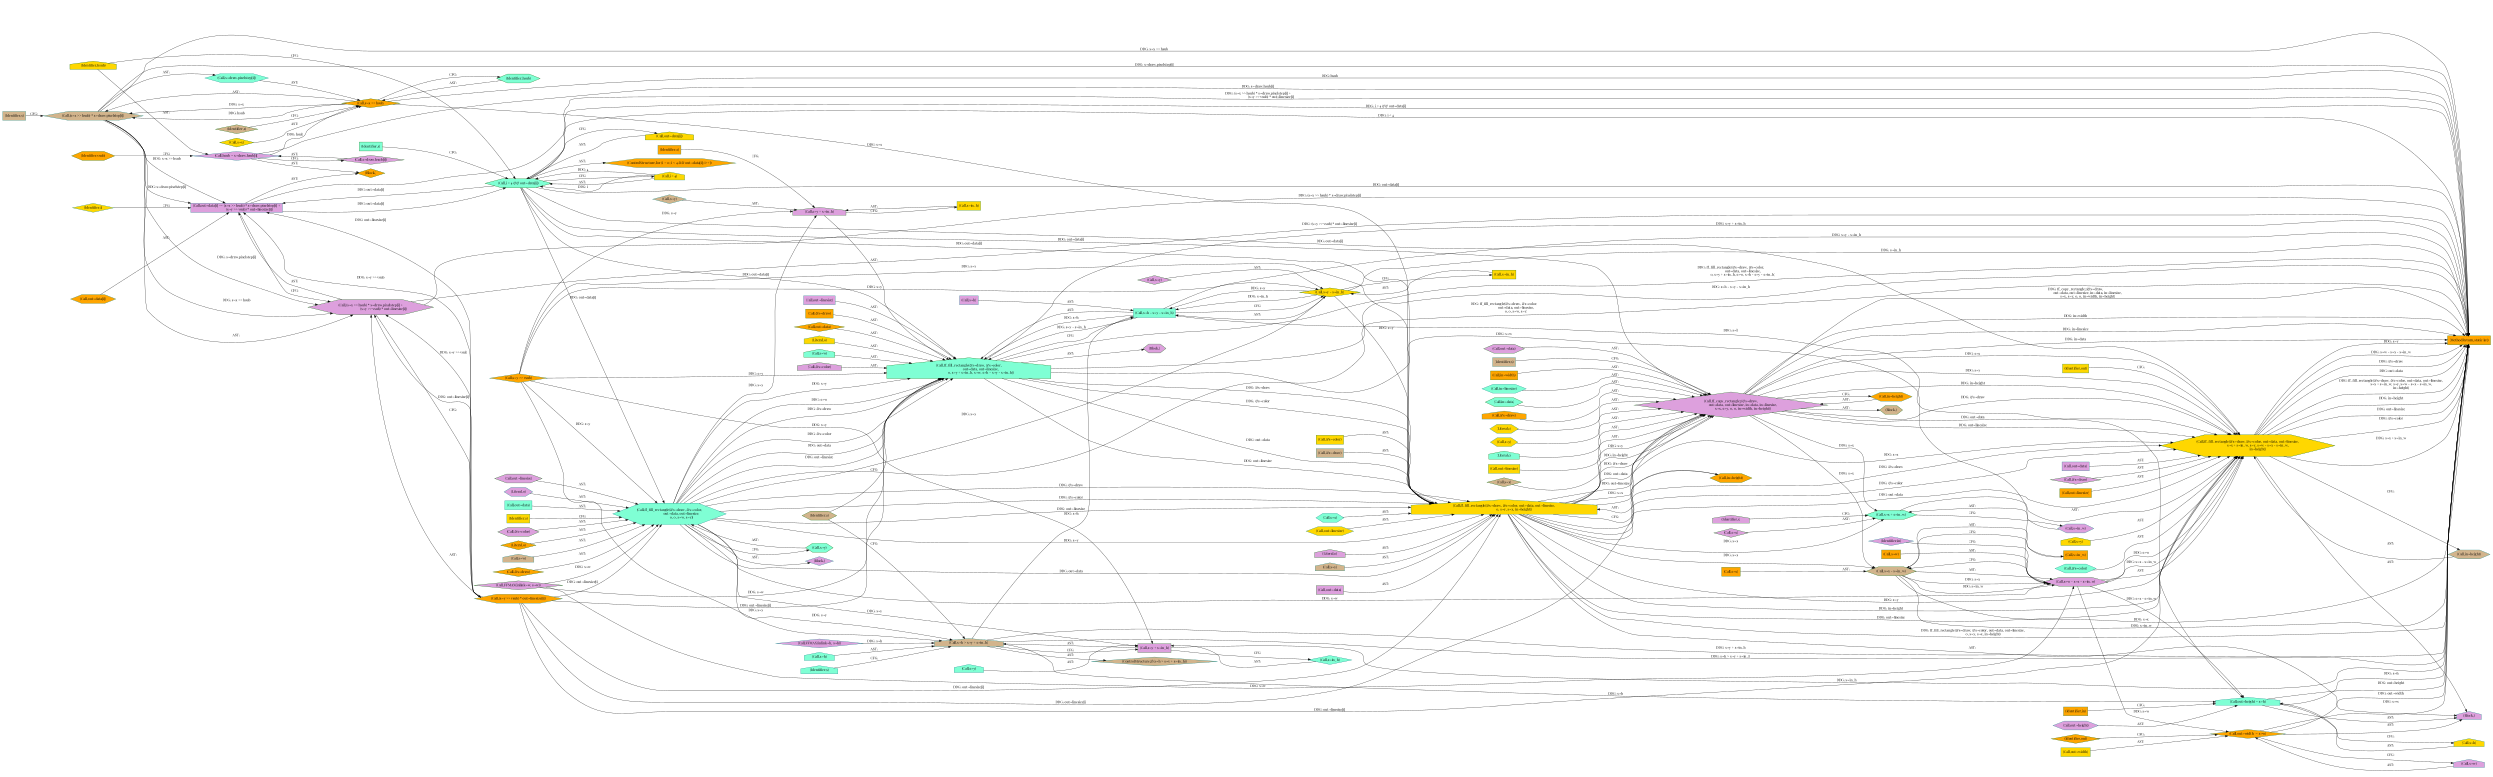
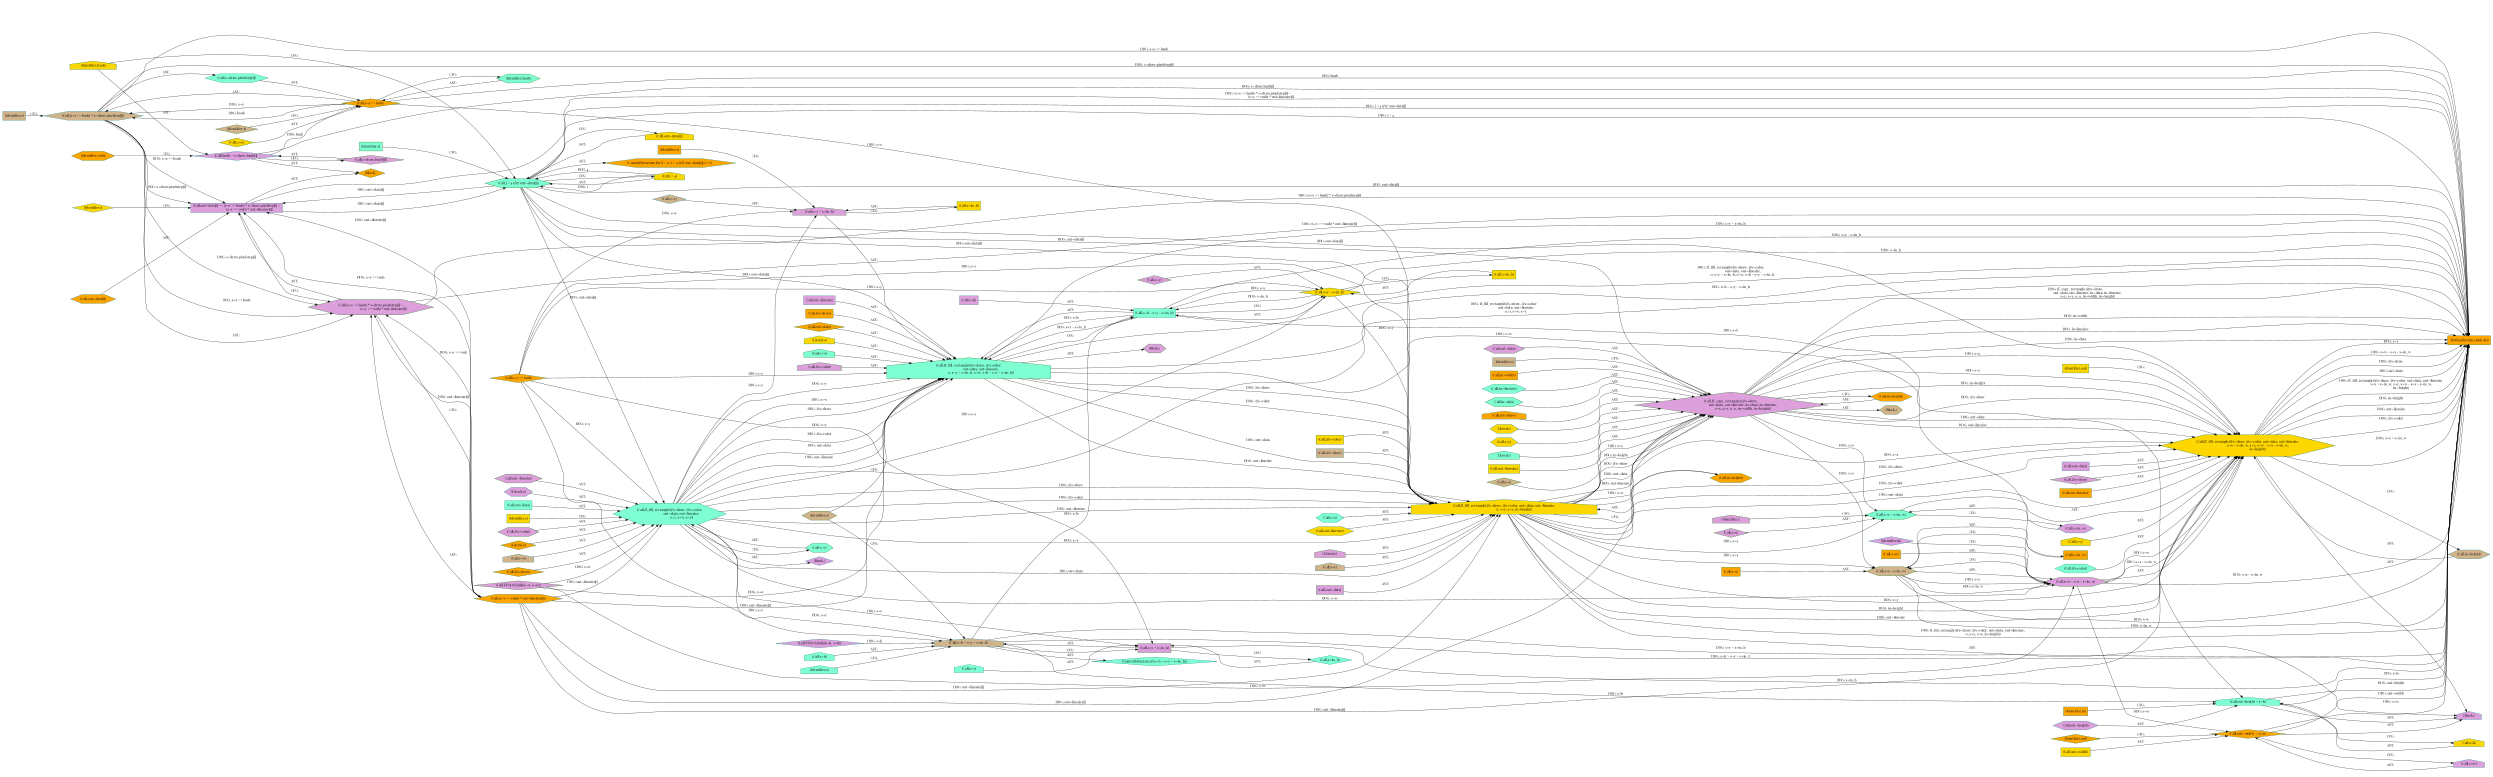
(2174, 630) -> (2375, 570)
(1154, 661) -> (1154, 661)
